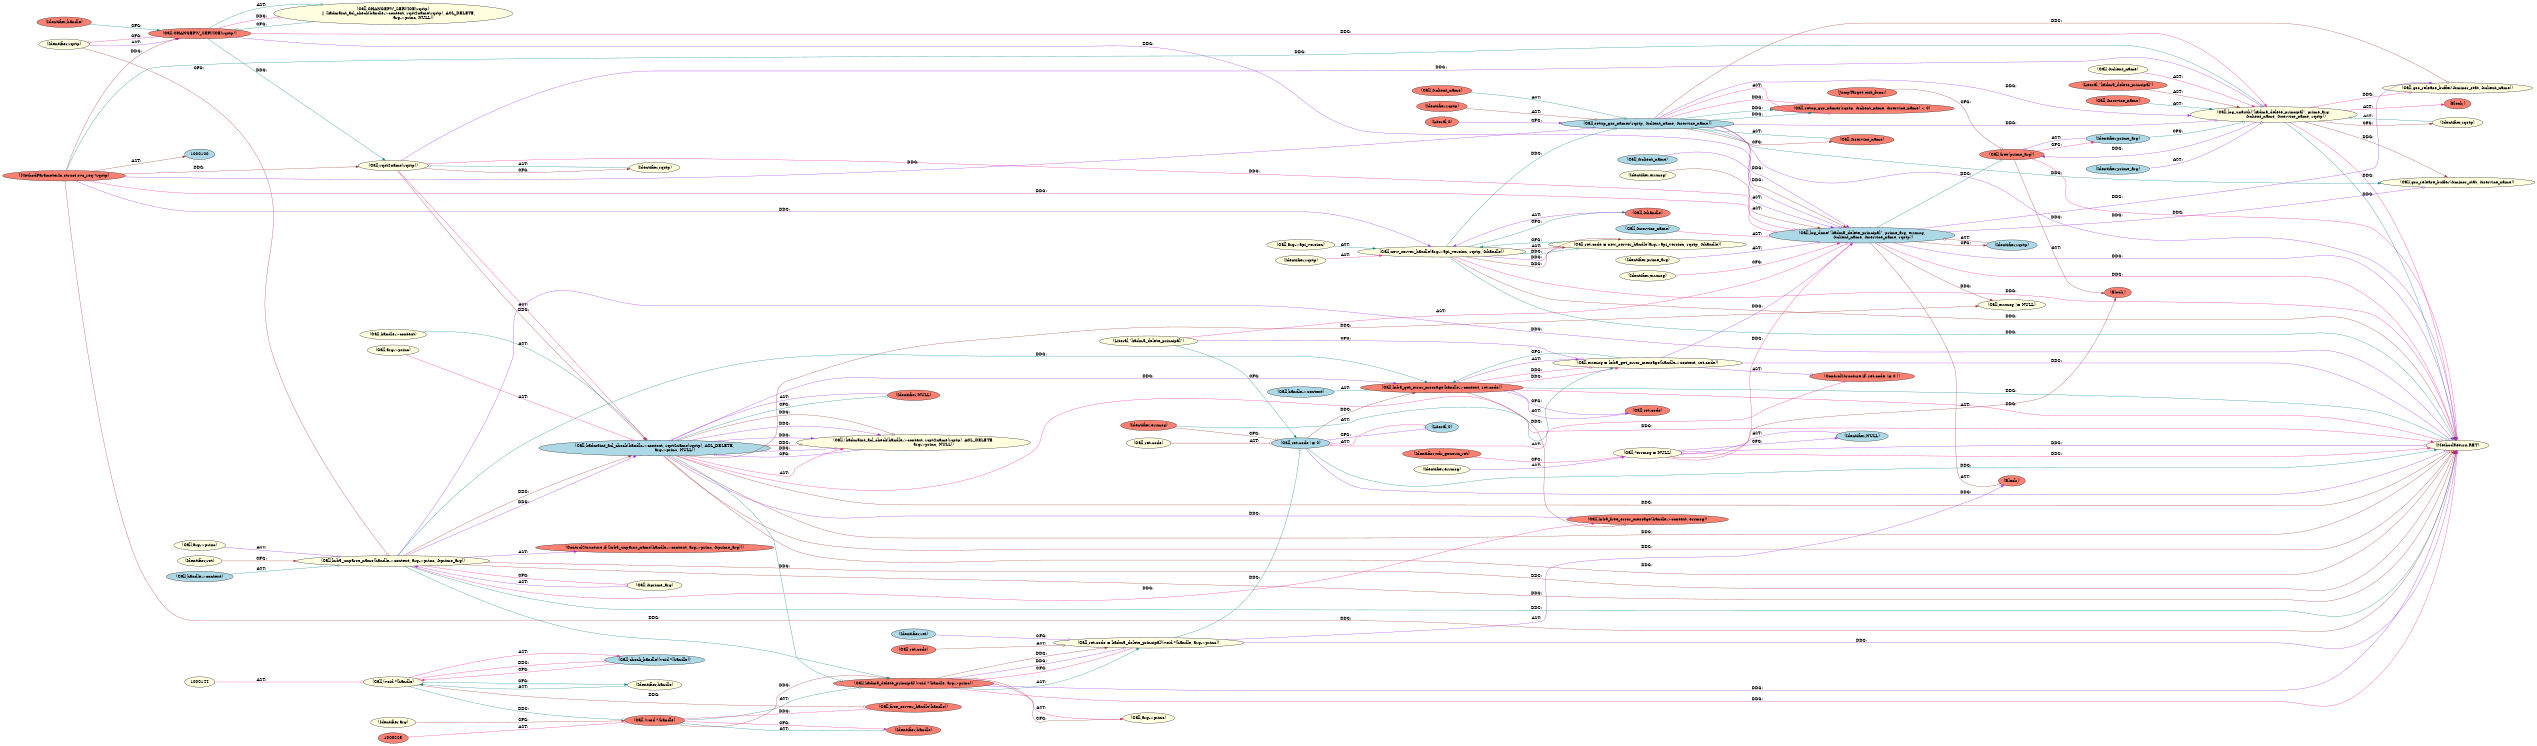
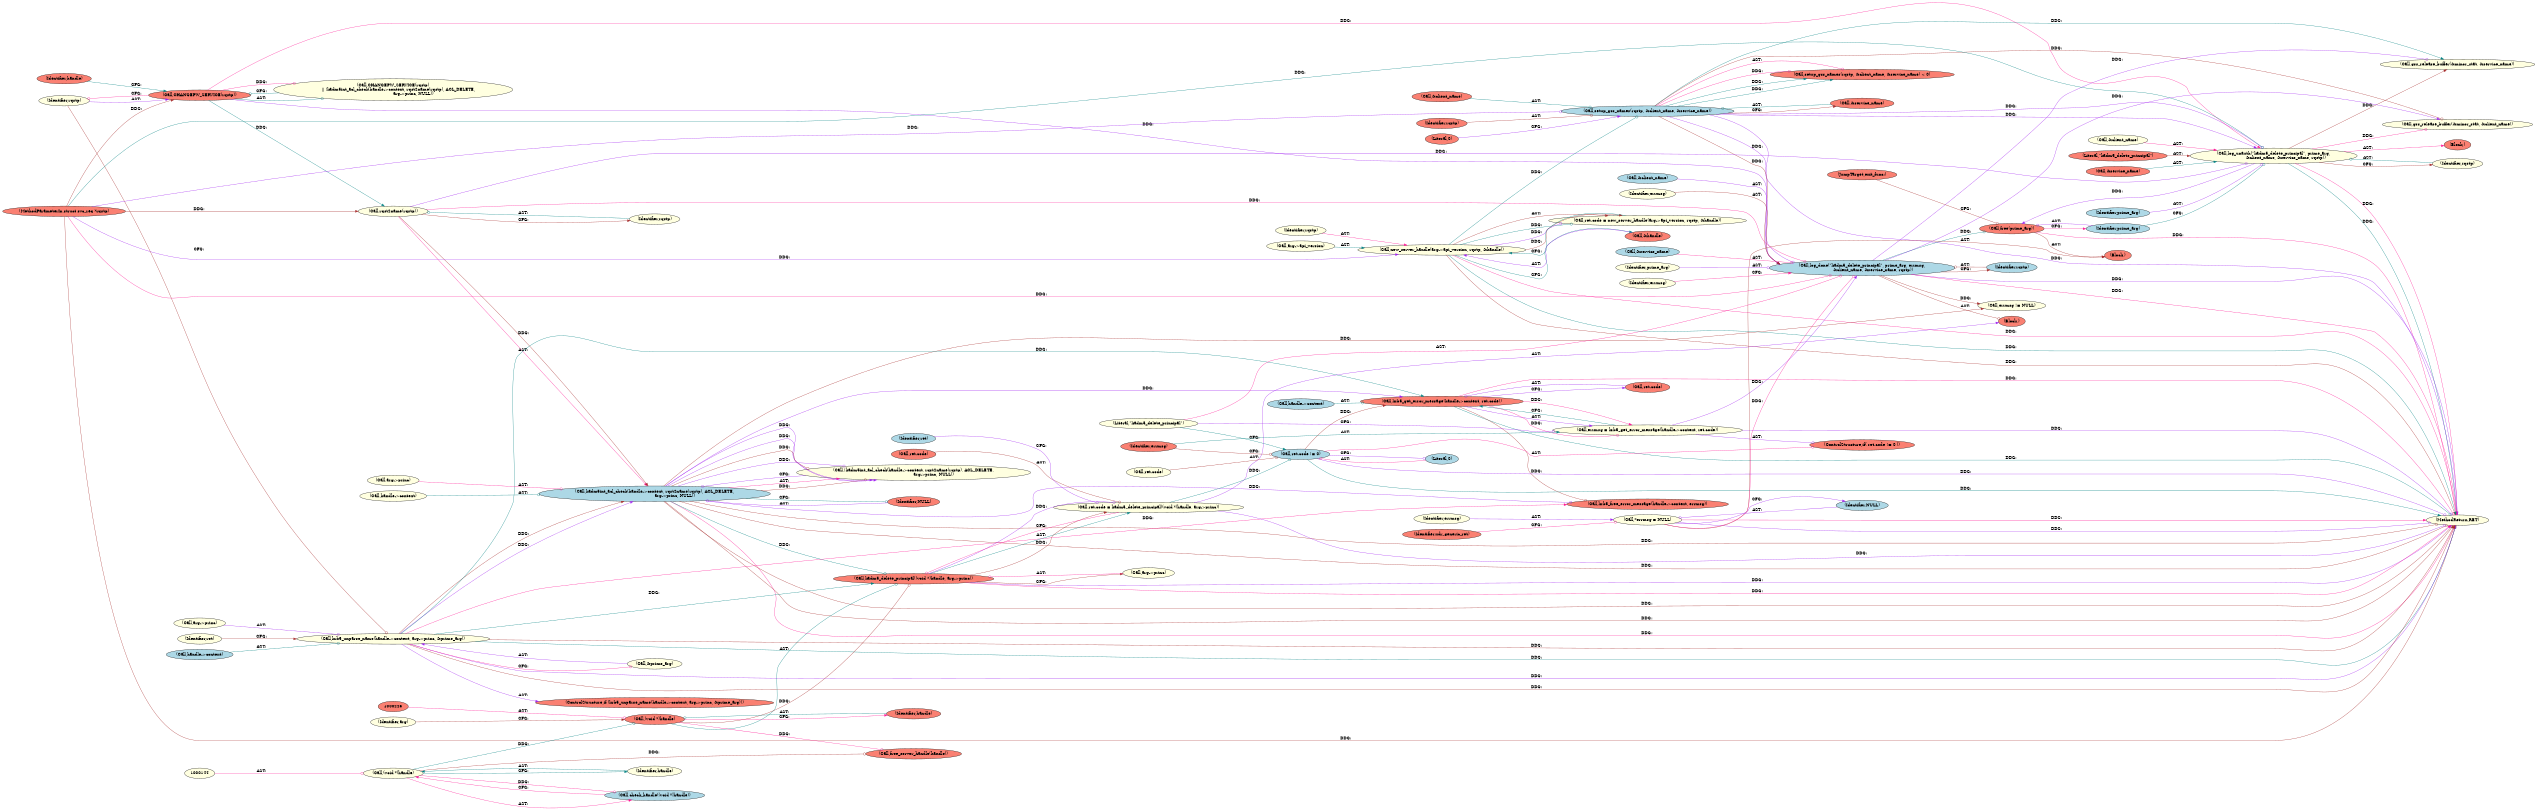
(200, 154) -> none
